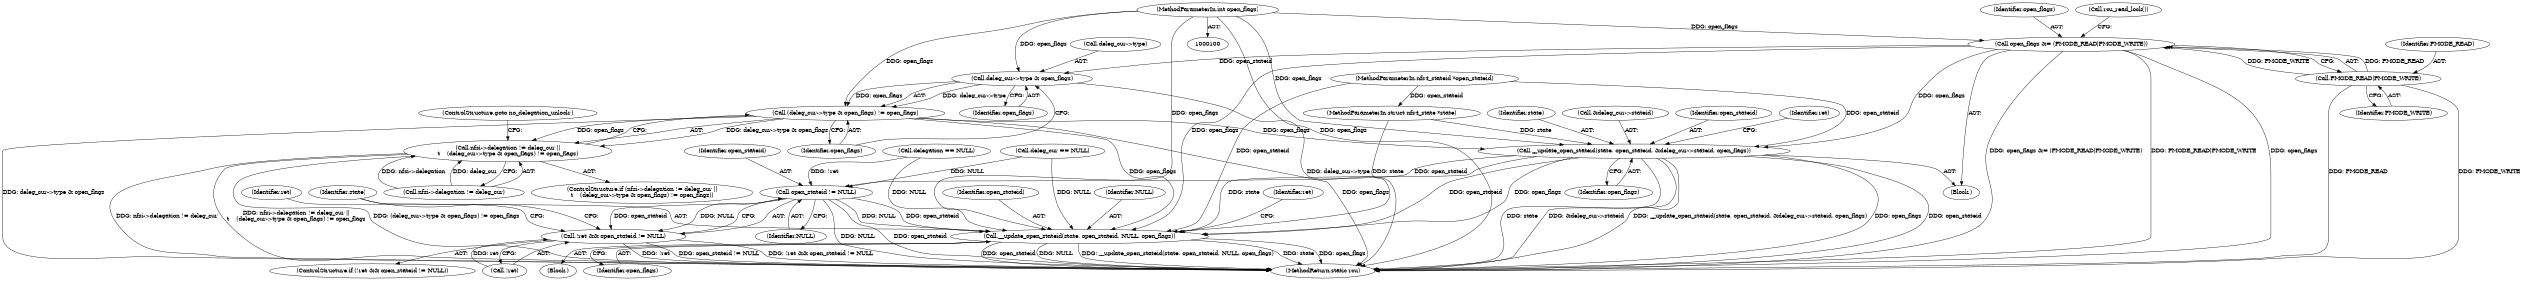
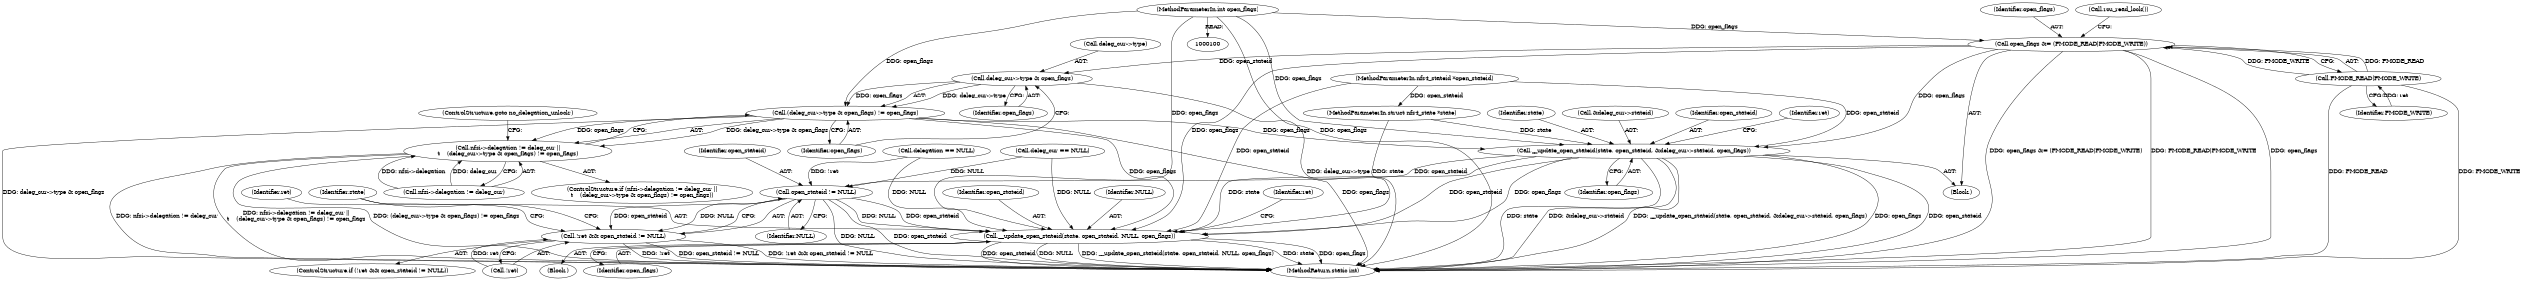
(1046, 24) -> none
(1215, 27) -> (1215, 27)
(2438, 44) -> none
(2396, 96) -> (2396, 96)
(1323, 271) -> (1323, 271)
